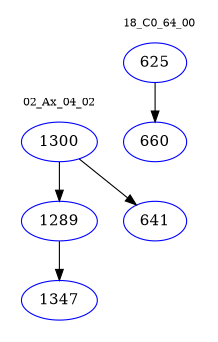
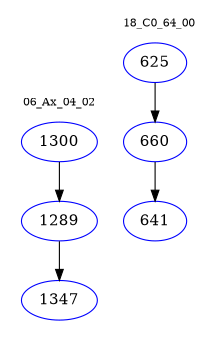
(59, 103) -> (59, 103)
(99, 175) -> (155, 176)
